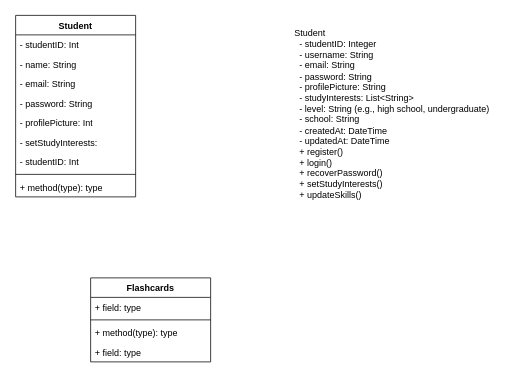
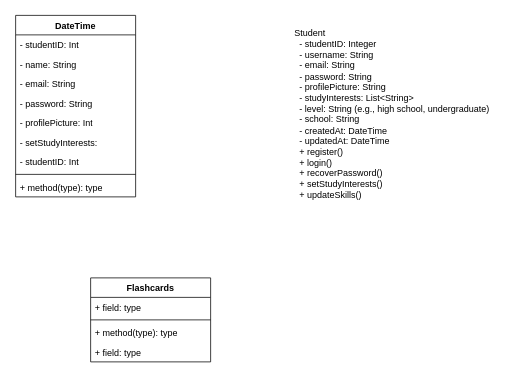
(75, 26) -> (75, 26)
